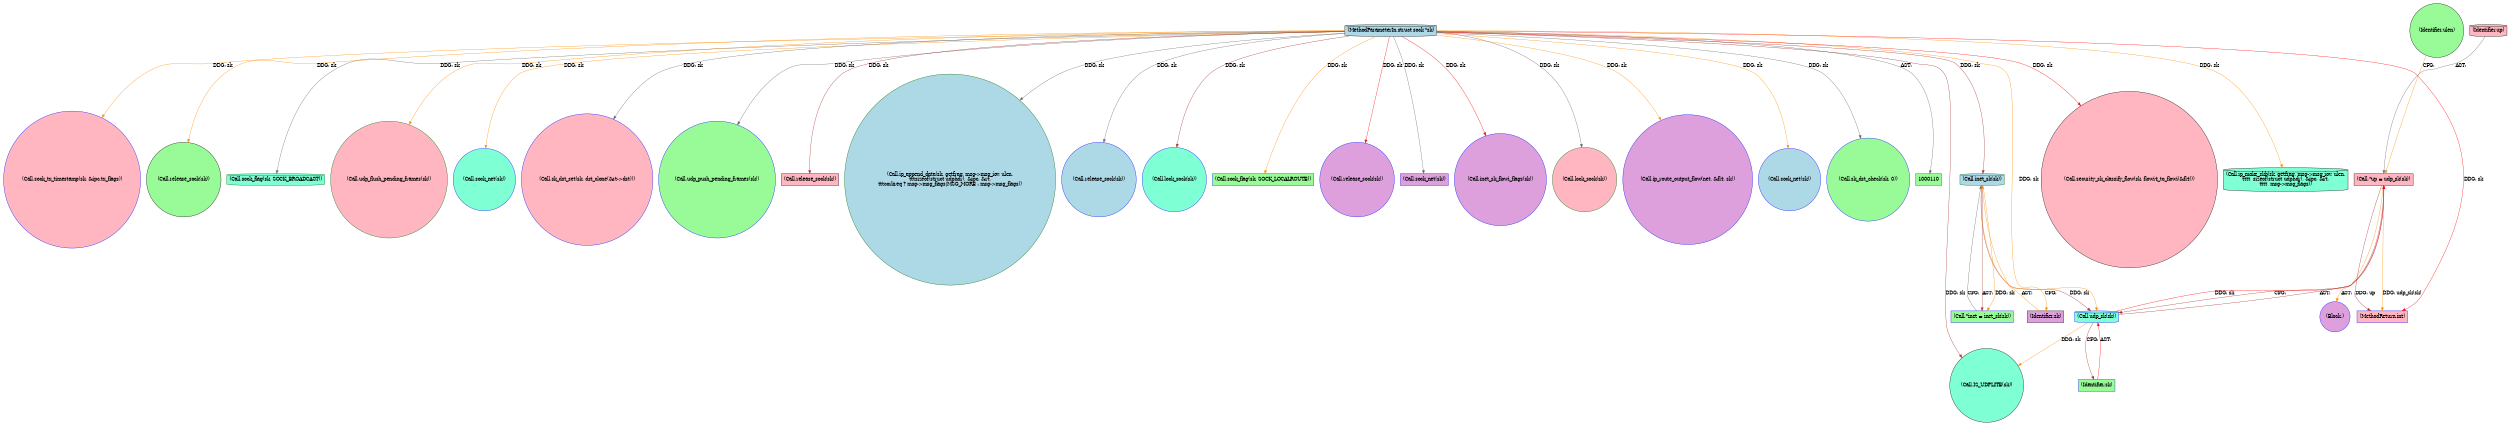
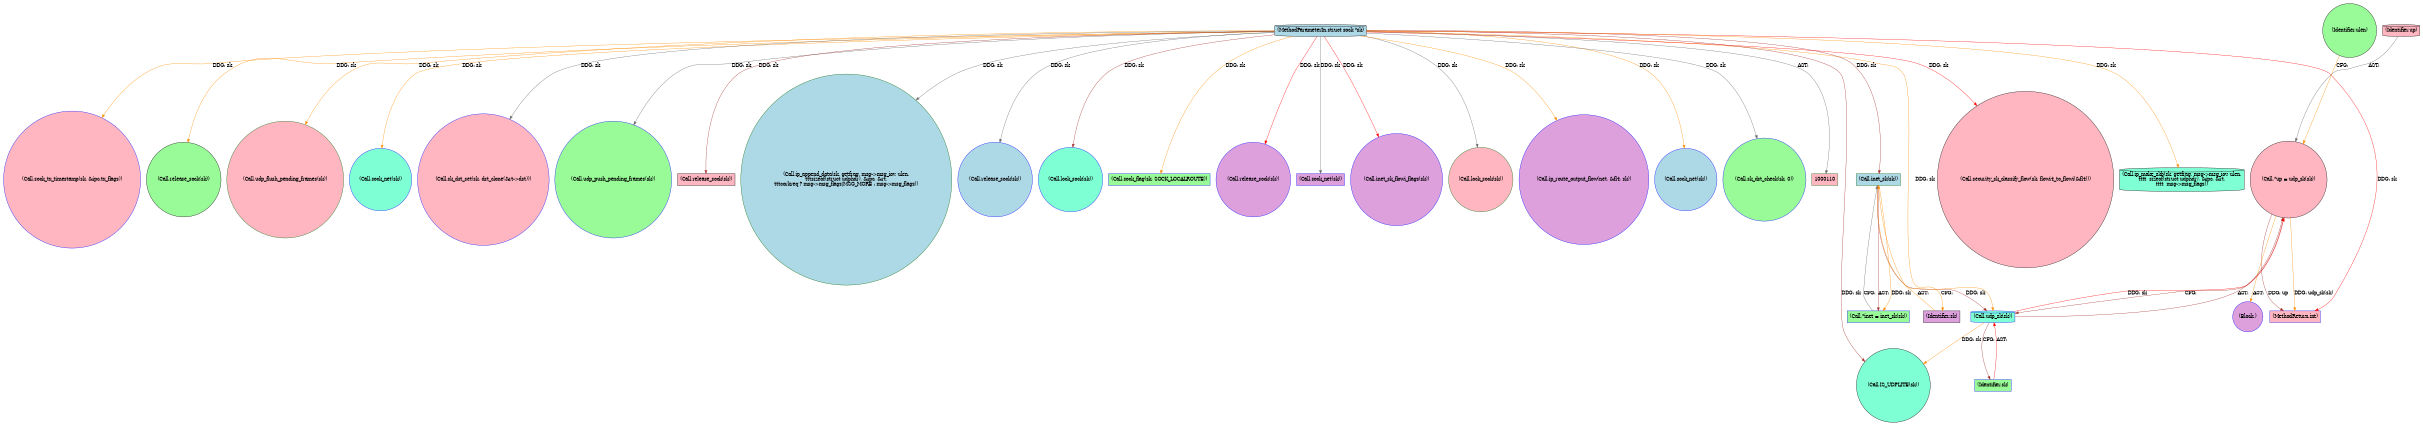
(276, 180) -> none
(1929, 180) -> (1825, 180)
(1982, 180) -> (1878, 180)
(2384, 180) -> (2289, 180)
